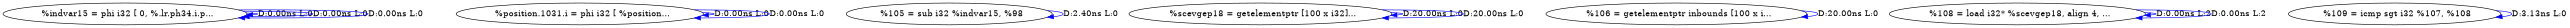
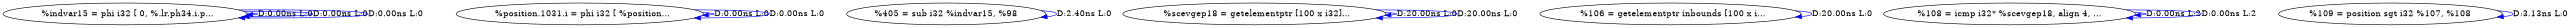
(949, 14) -> (946, 14)
(2017, 14) -> (2010, 14)
(2395, 14) -> (2390, 14)
